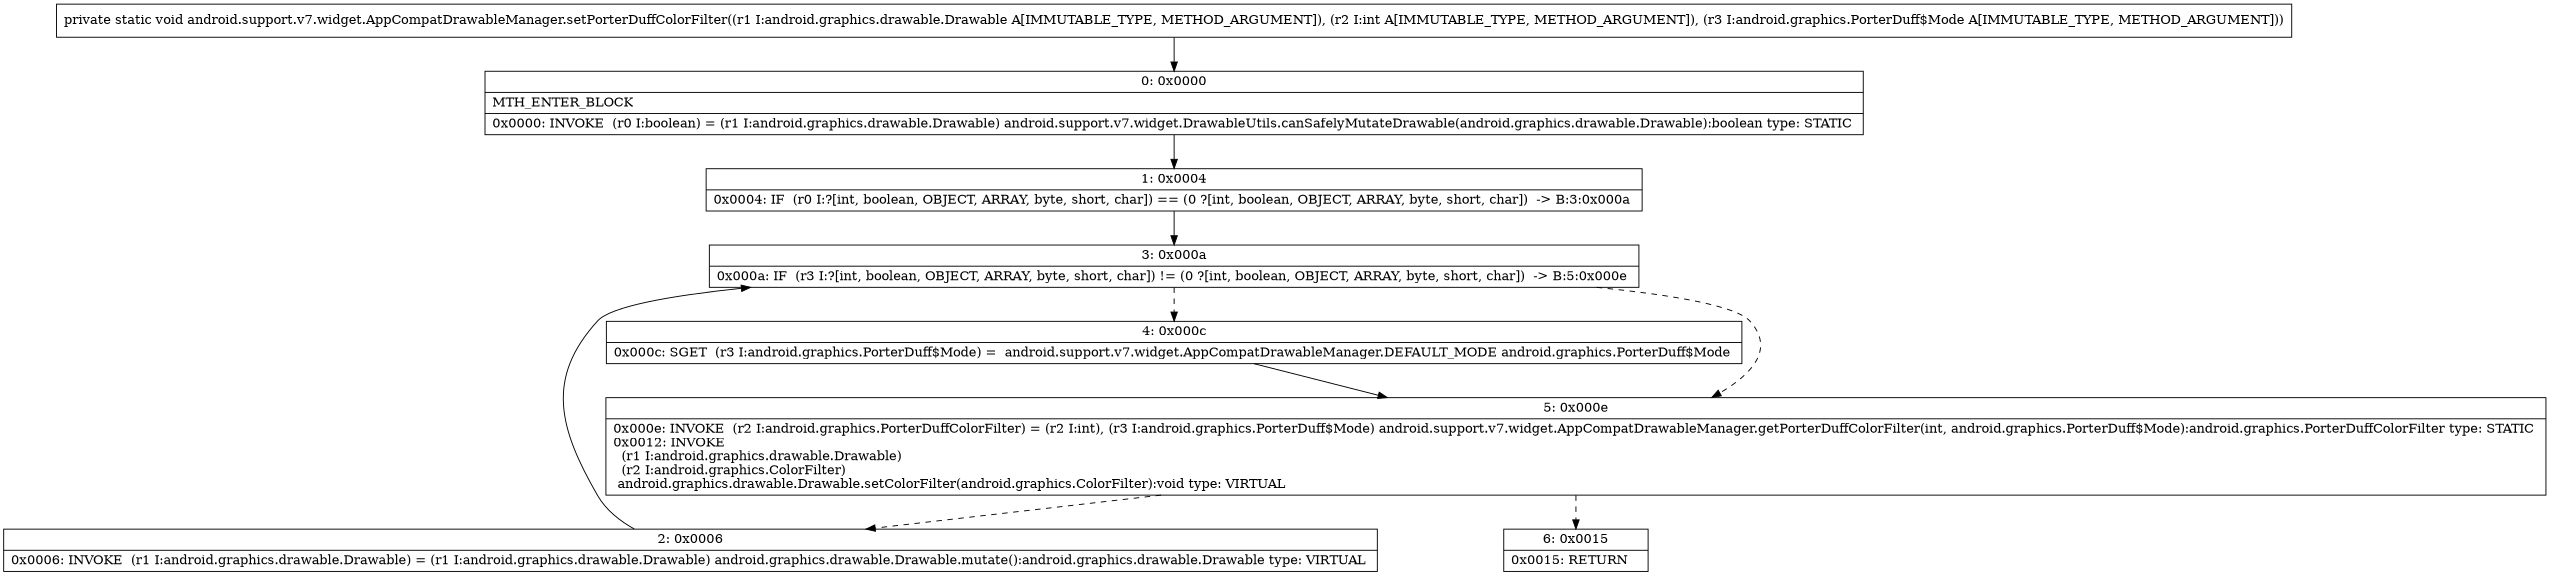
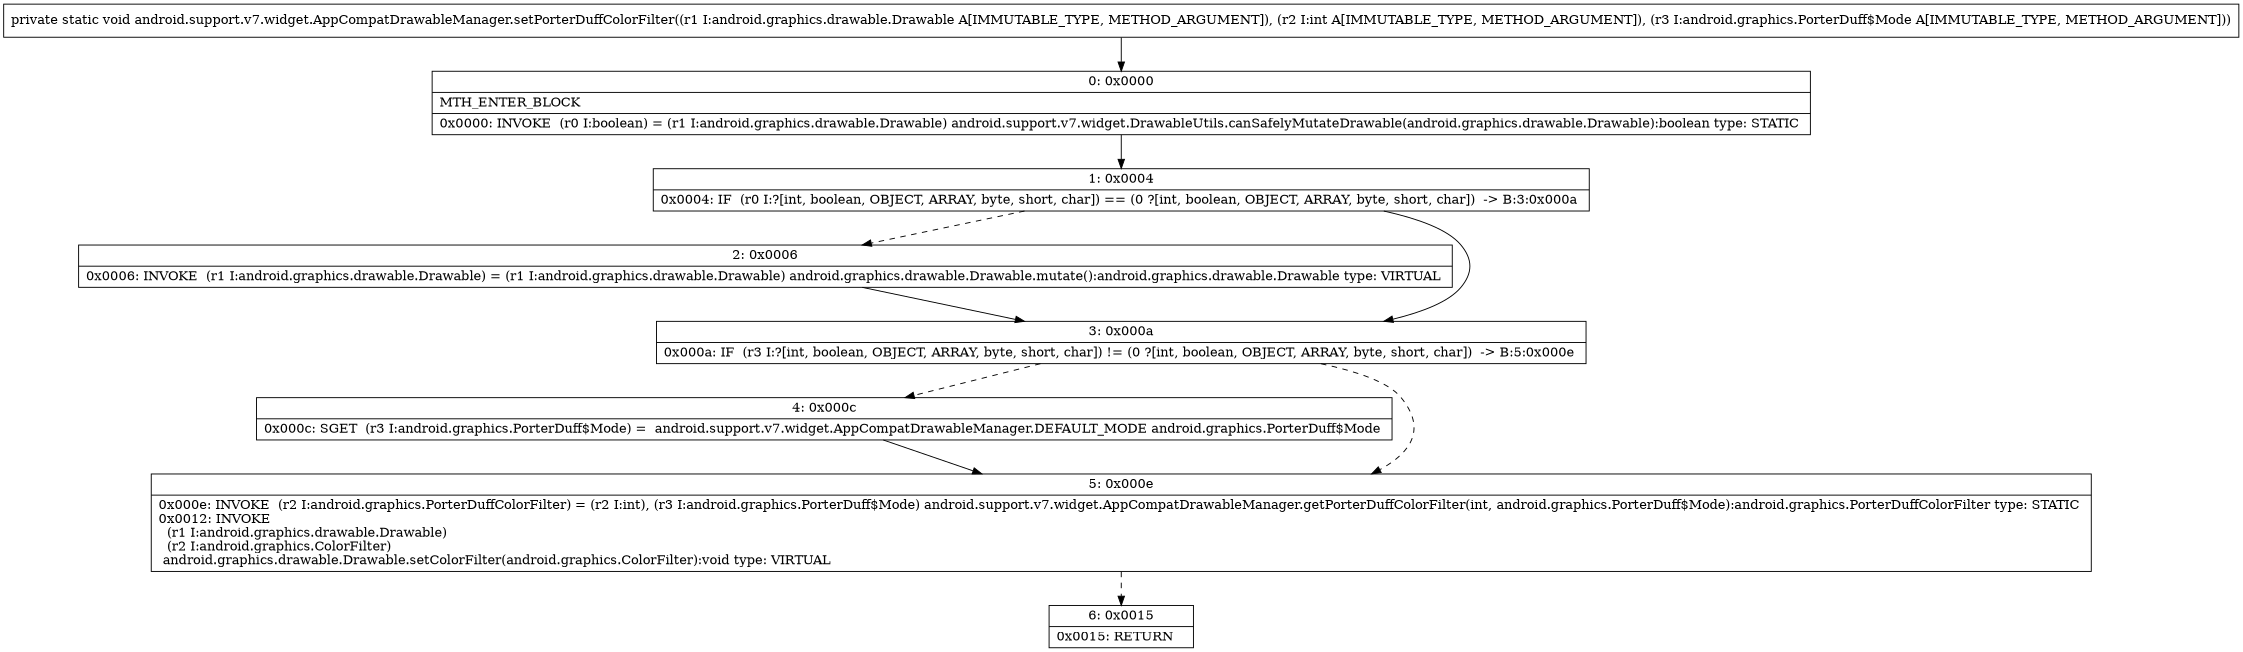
(1018, 512) -> (948, 227)
